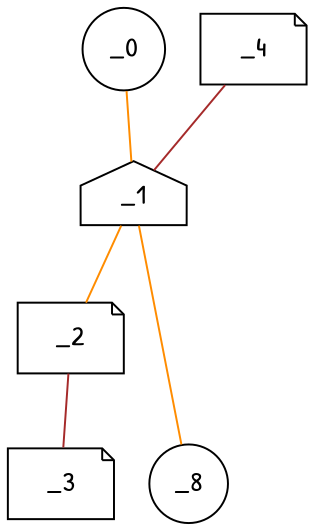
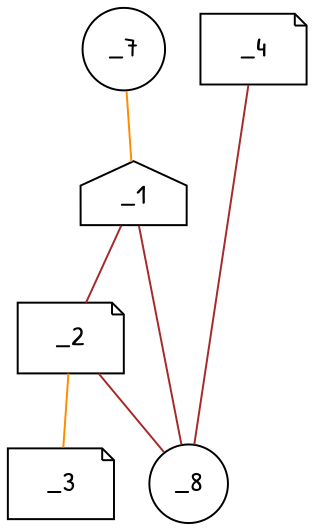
(124, 49) -> (124, 49)
(190, 128) -> (221, 265)
(104, 264) -> (104, 264)
(160, 335) -> (160, 335)
(66, 411) -> (66, 411)
none -> (131, 413)
